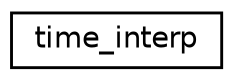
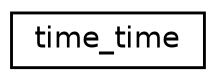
(117, 40) -> (108, 40)
